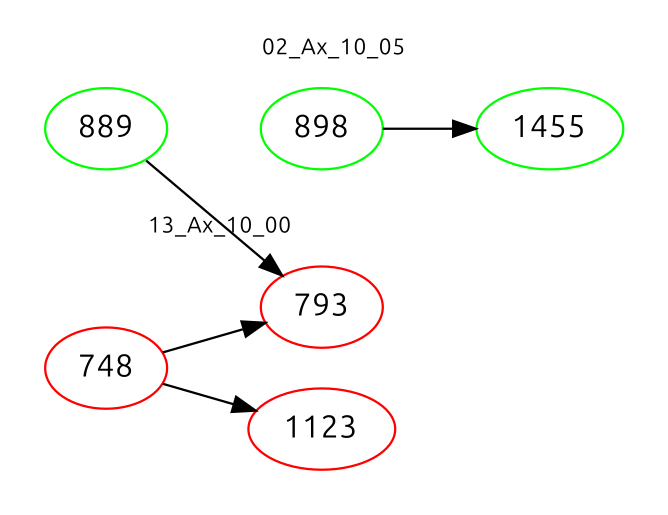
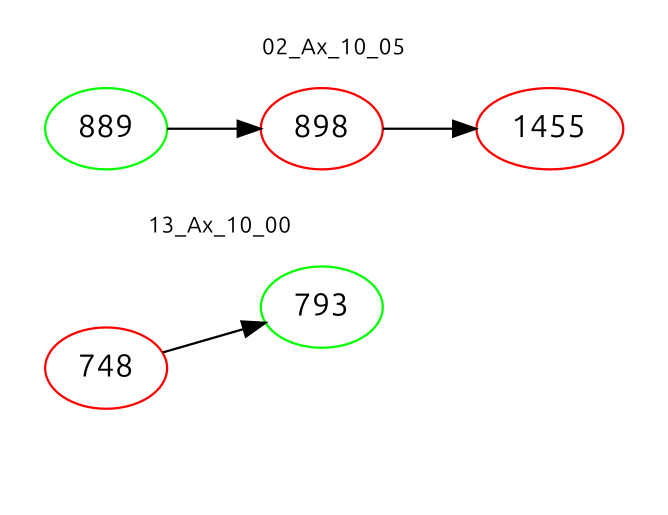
(322, 129) -> (322, 129)
(550, 129) -> (550, 129)
(217, 221) -> (202, 129)
(322, 307) -> (322, 307)
(322, 429) -> none
